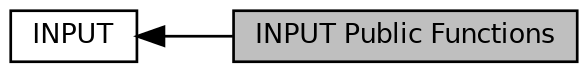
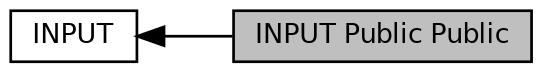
(405, 36) -> (383, 36)
